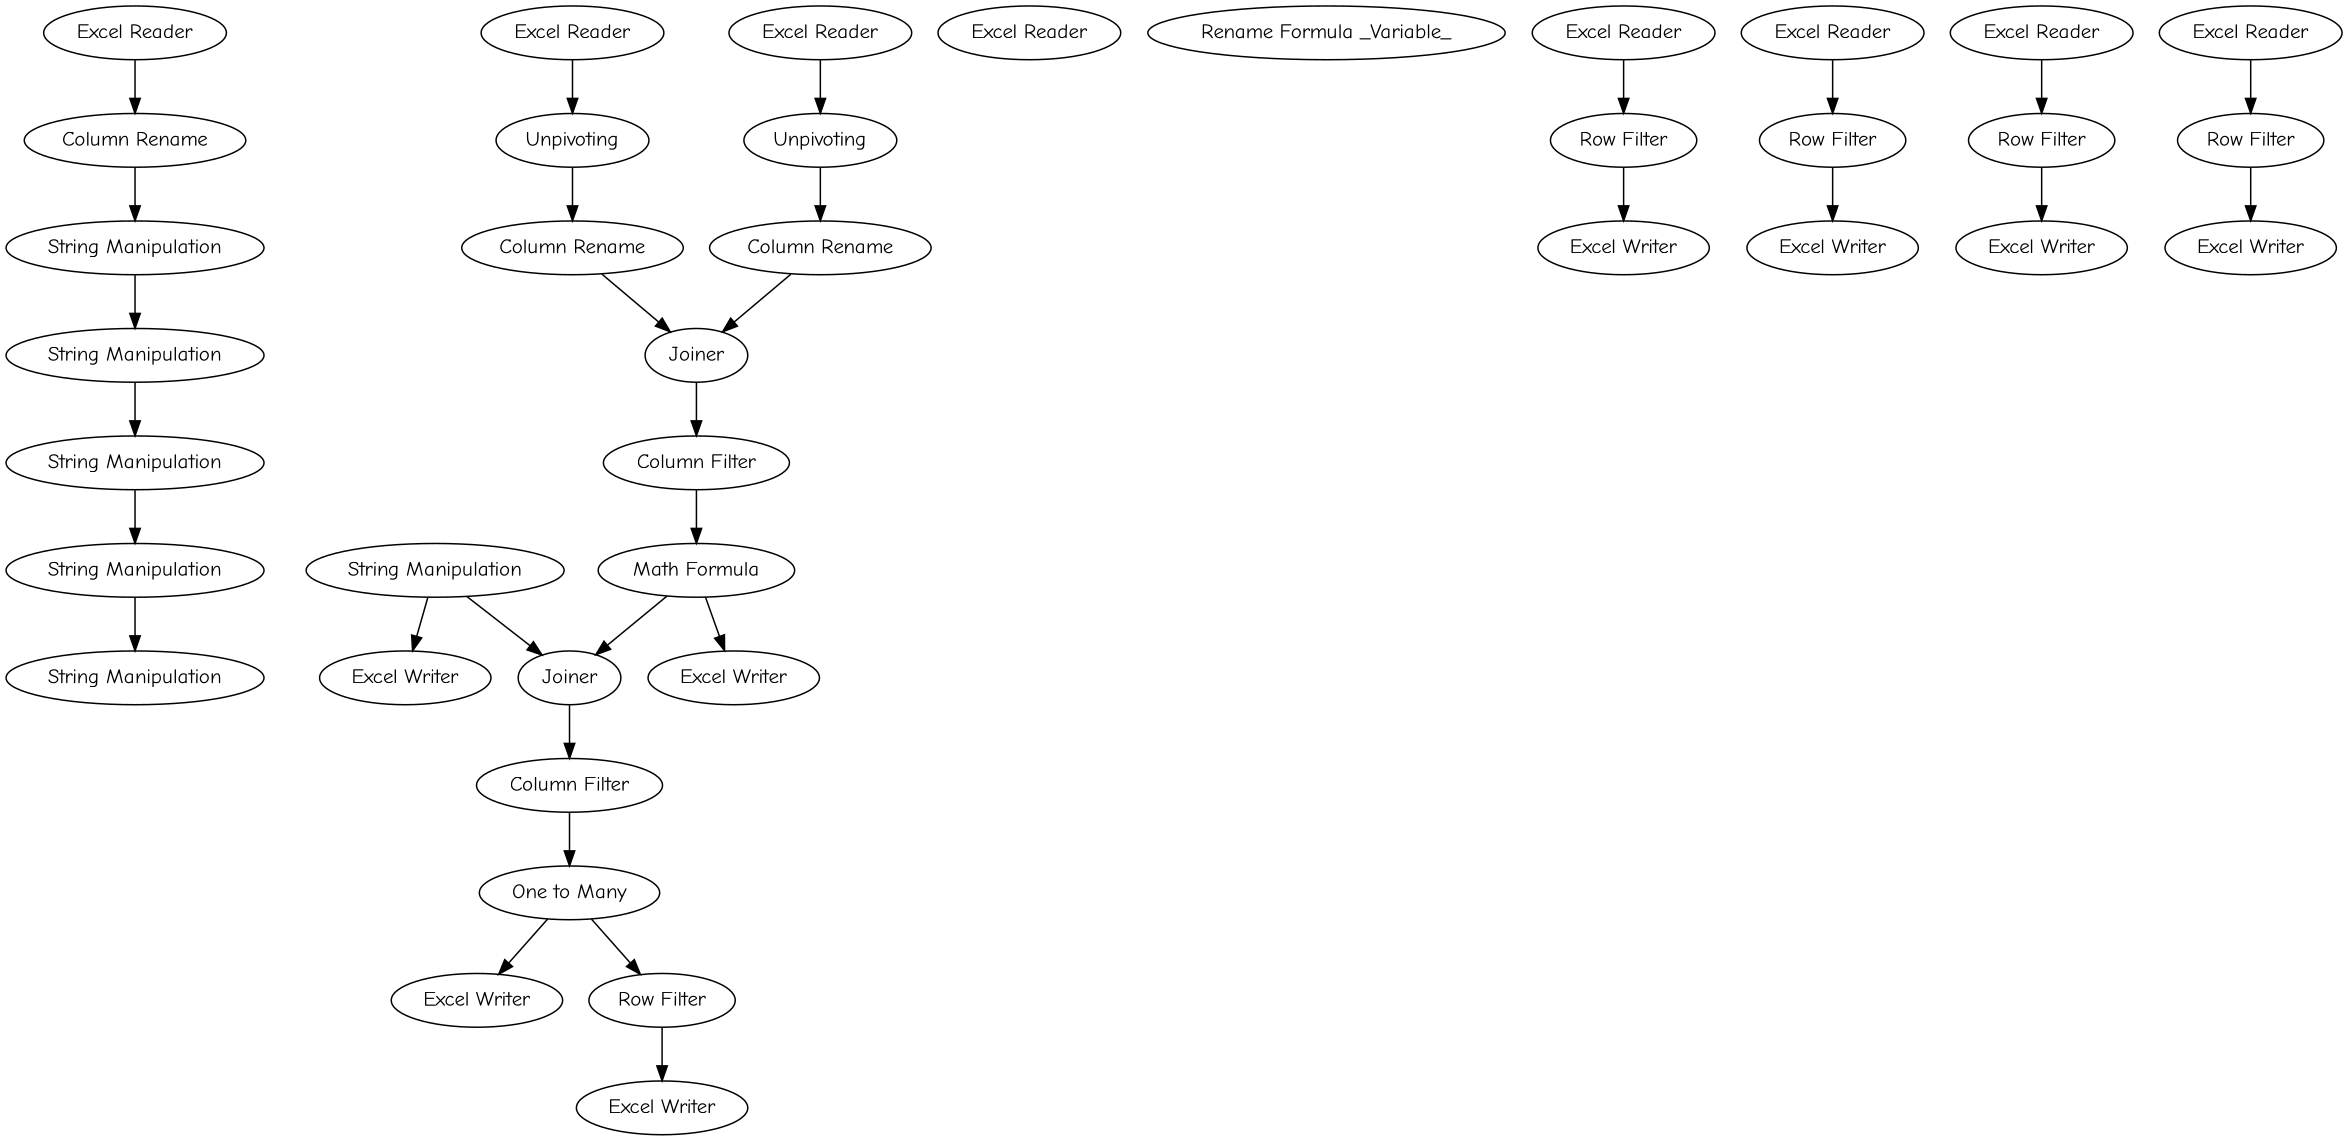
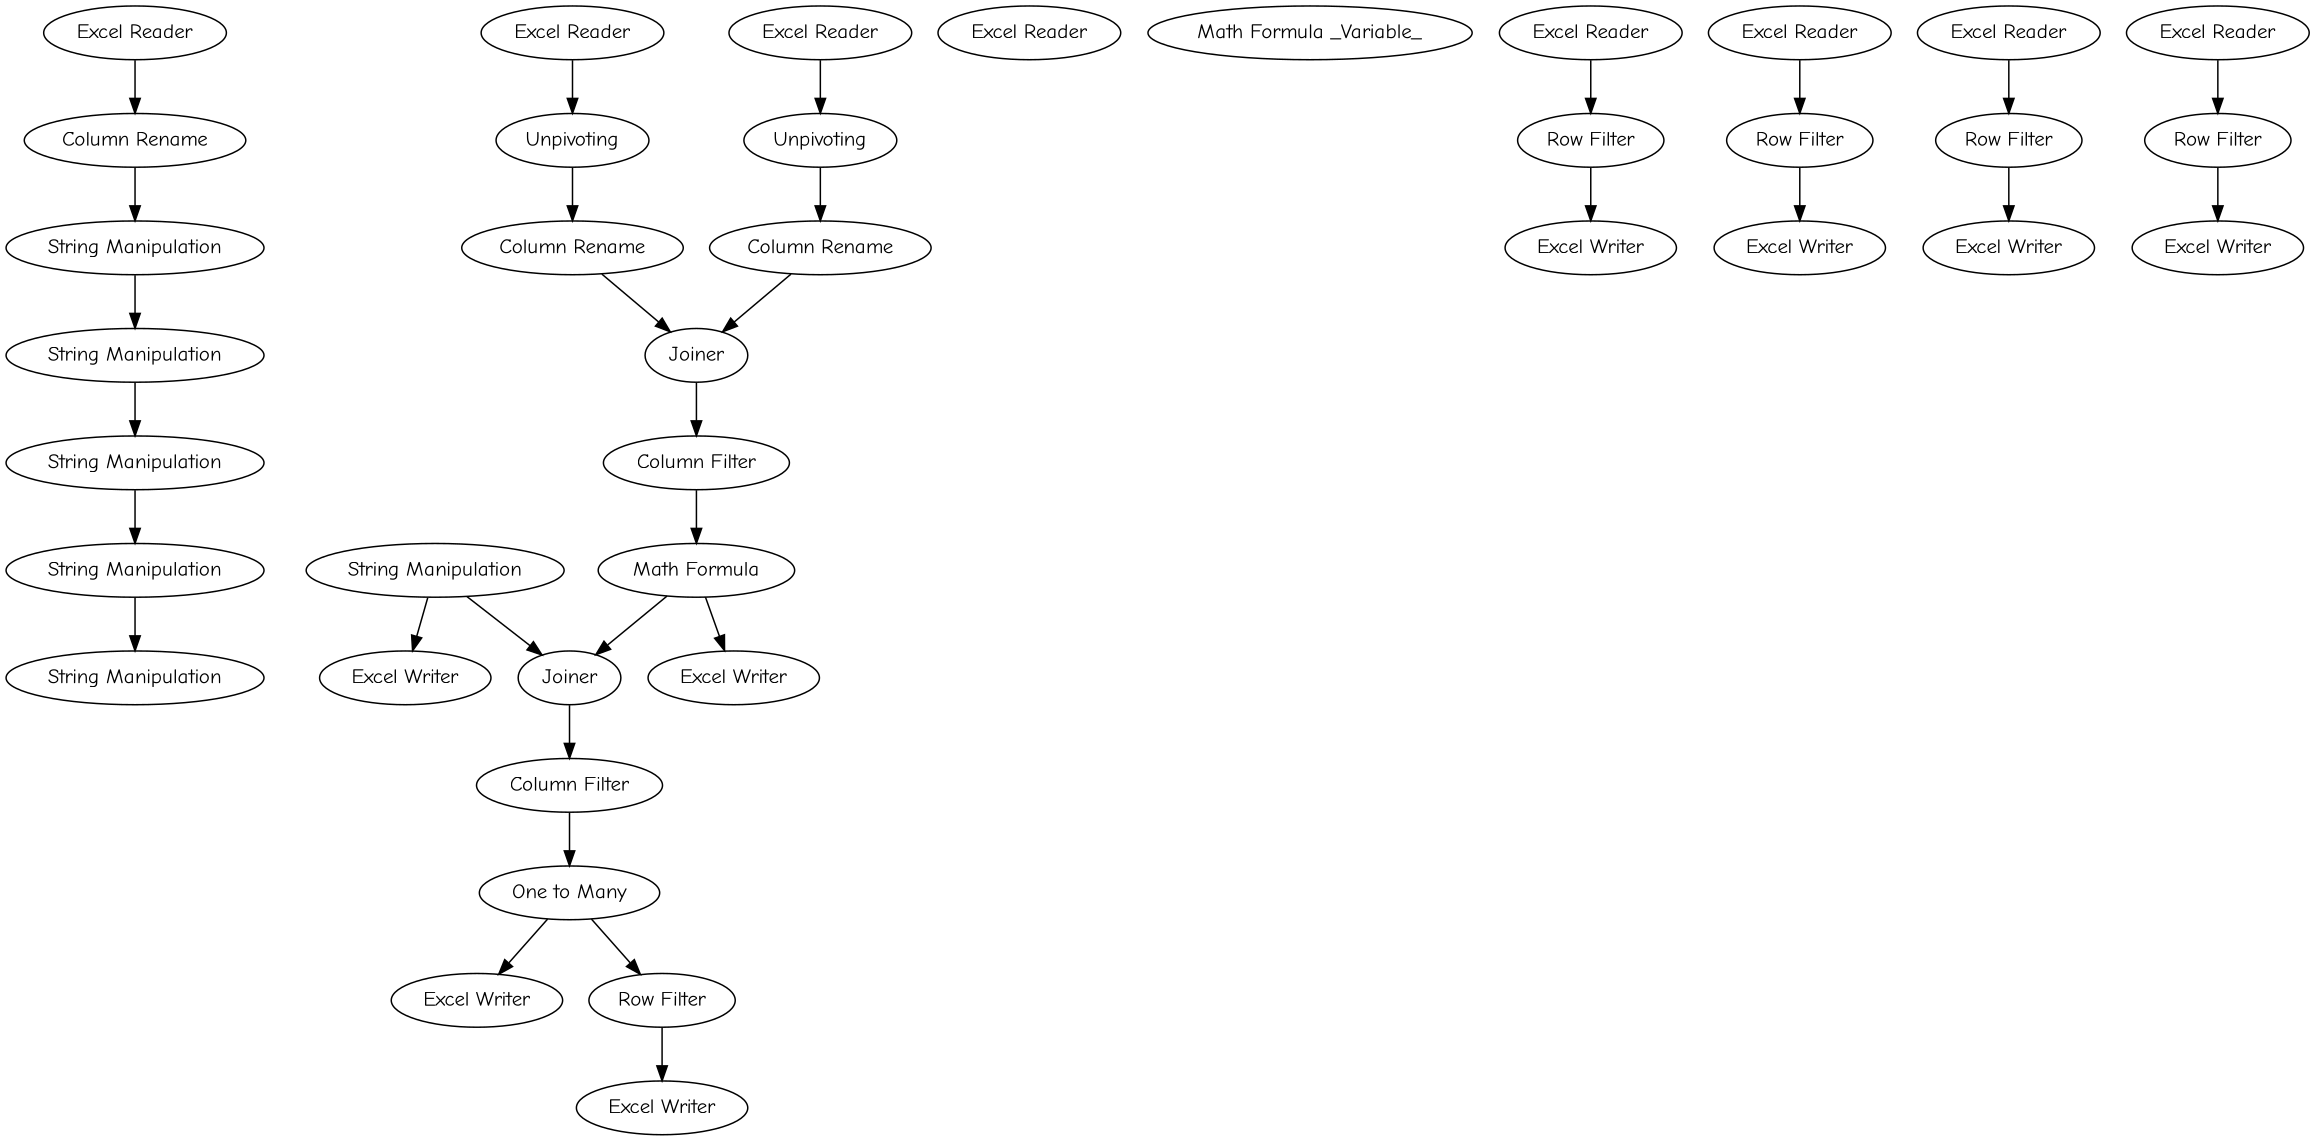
(1326, 33) -> (1310, 33)
